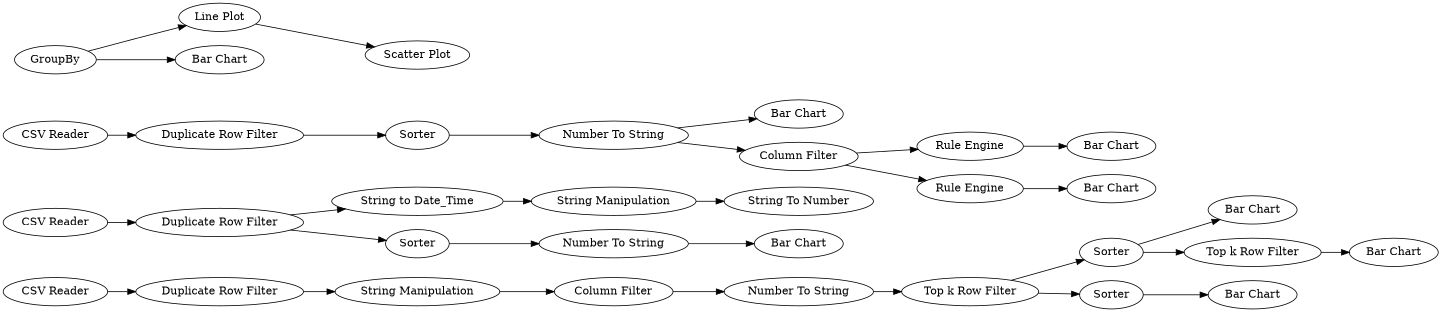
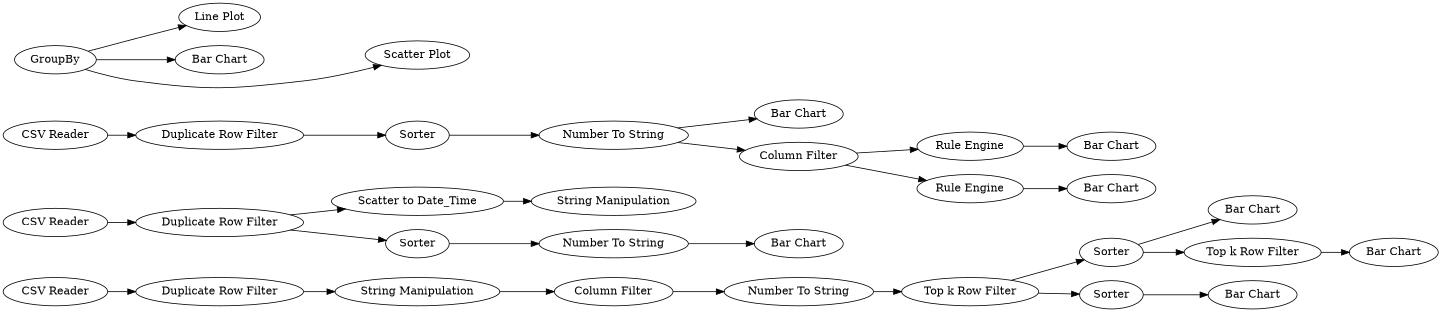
(311, 35) -> (229, 87)
(417, 201) -> (417, 201)
(799, 201) -> none
